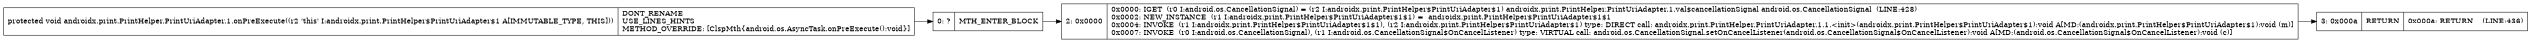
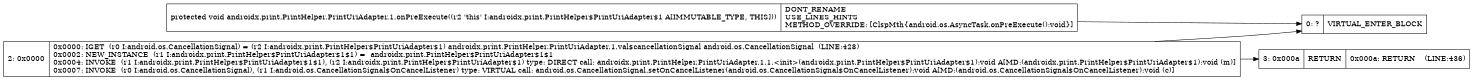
(999, 21) -> (1375, 24)
(1050, 21) -> (1226, 37)
